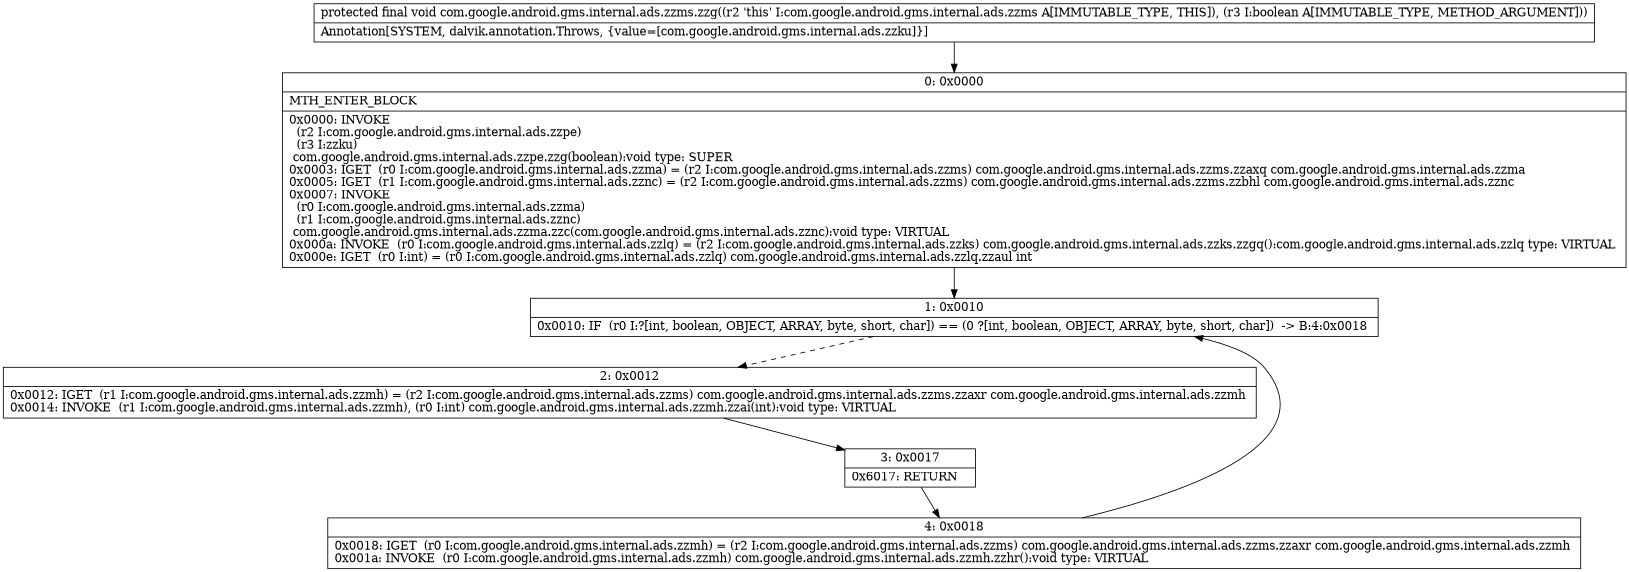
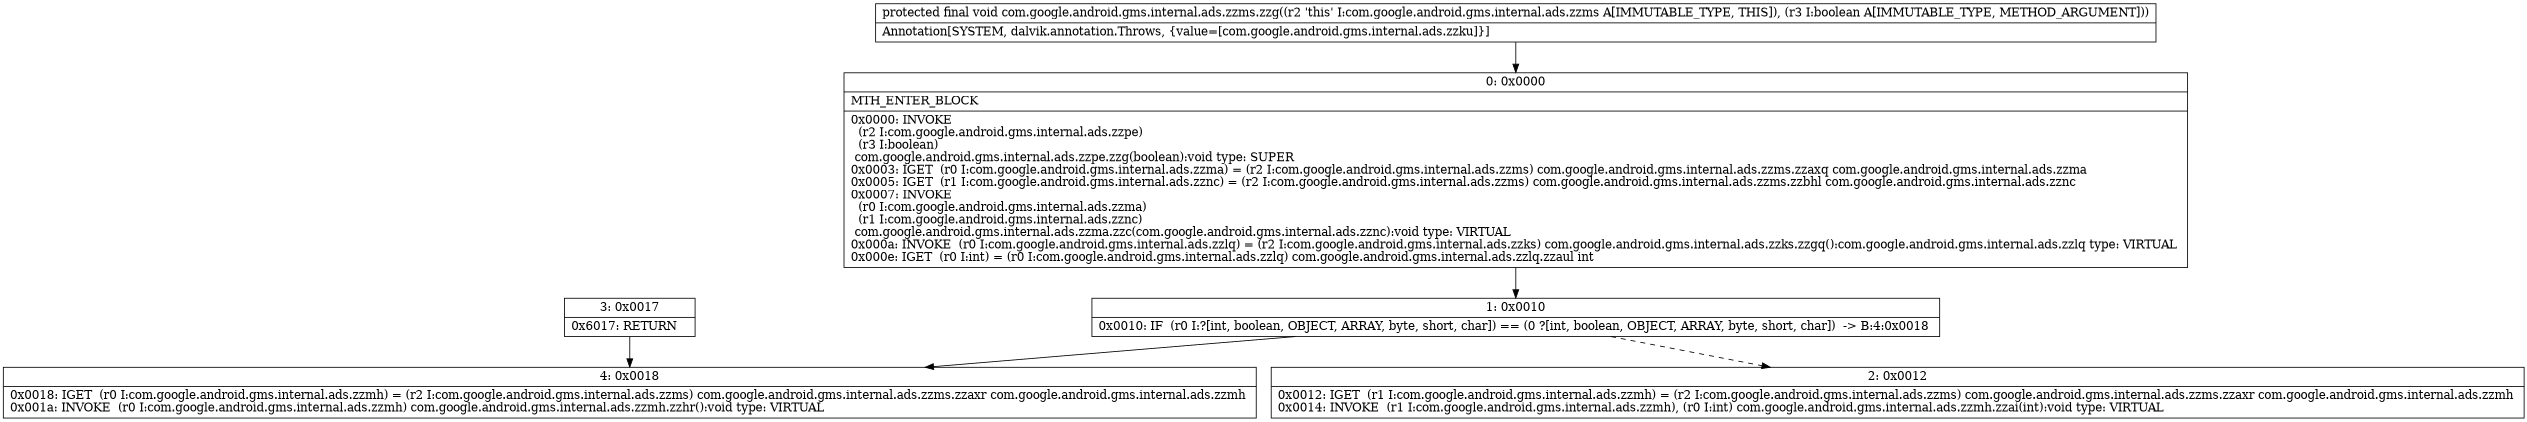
(323, 145) -> (895, 145)
(780, 433) -> none
(1244, 456) -> (1115, 352)
